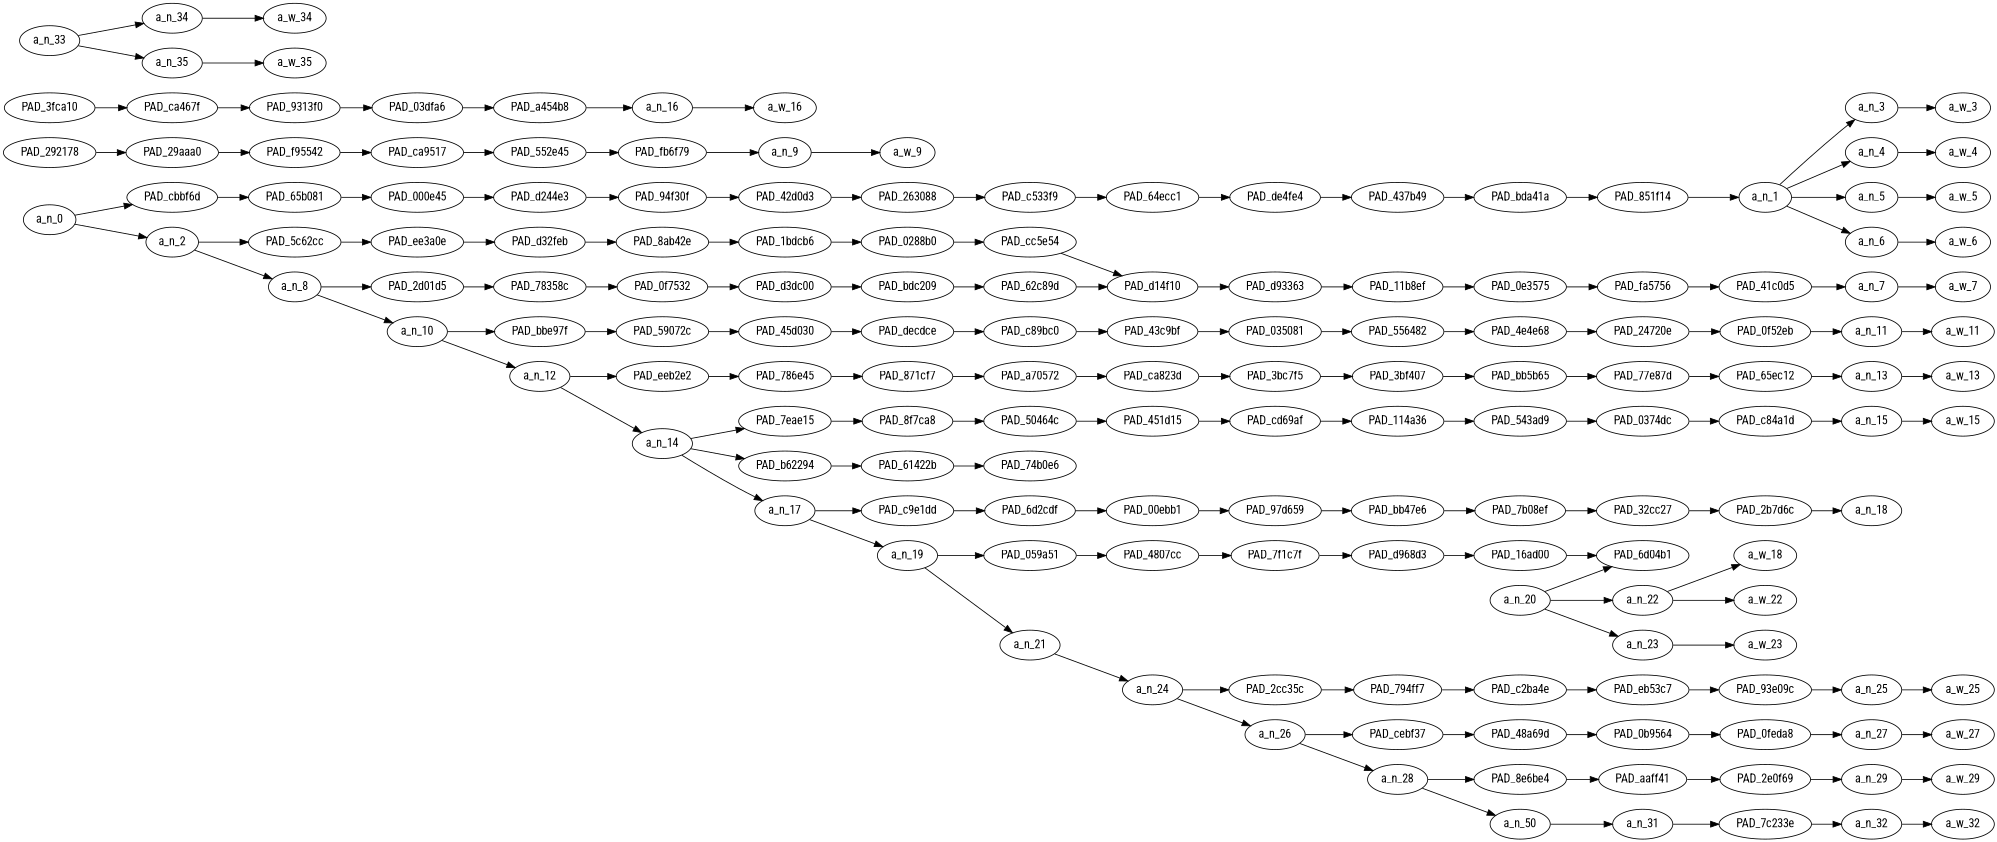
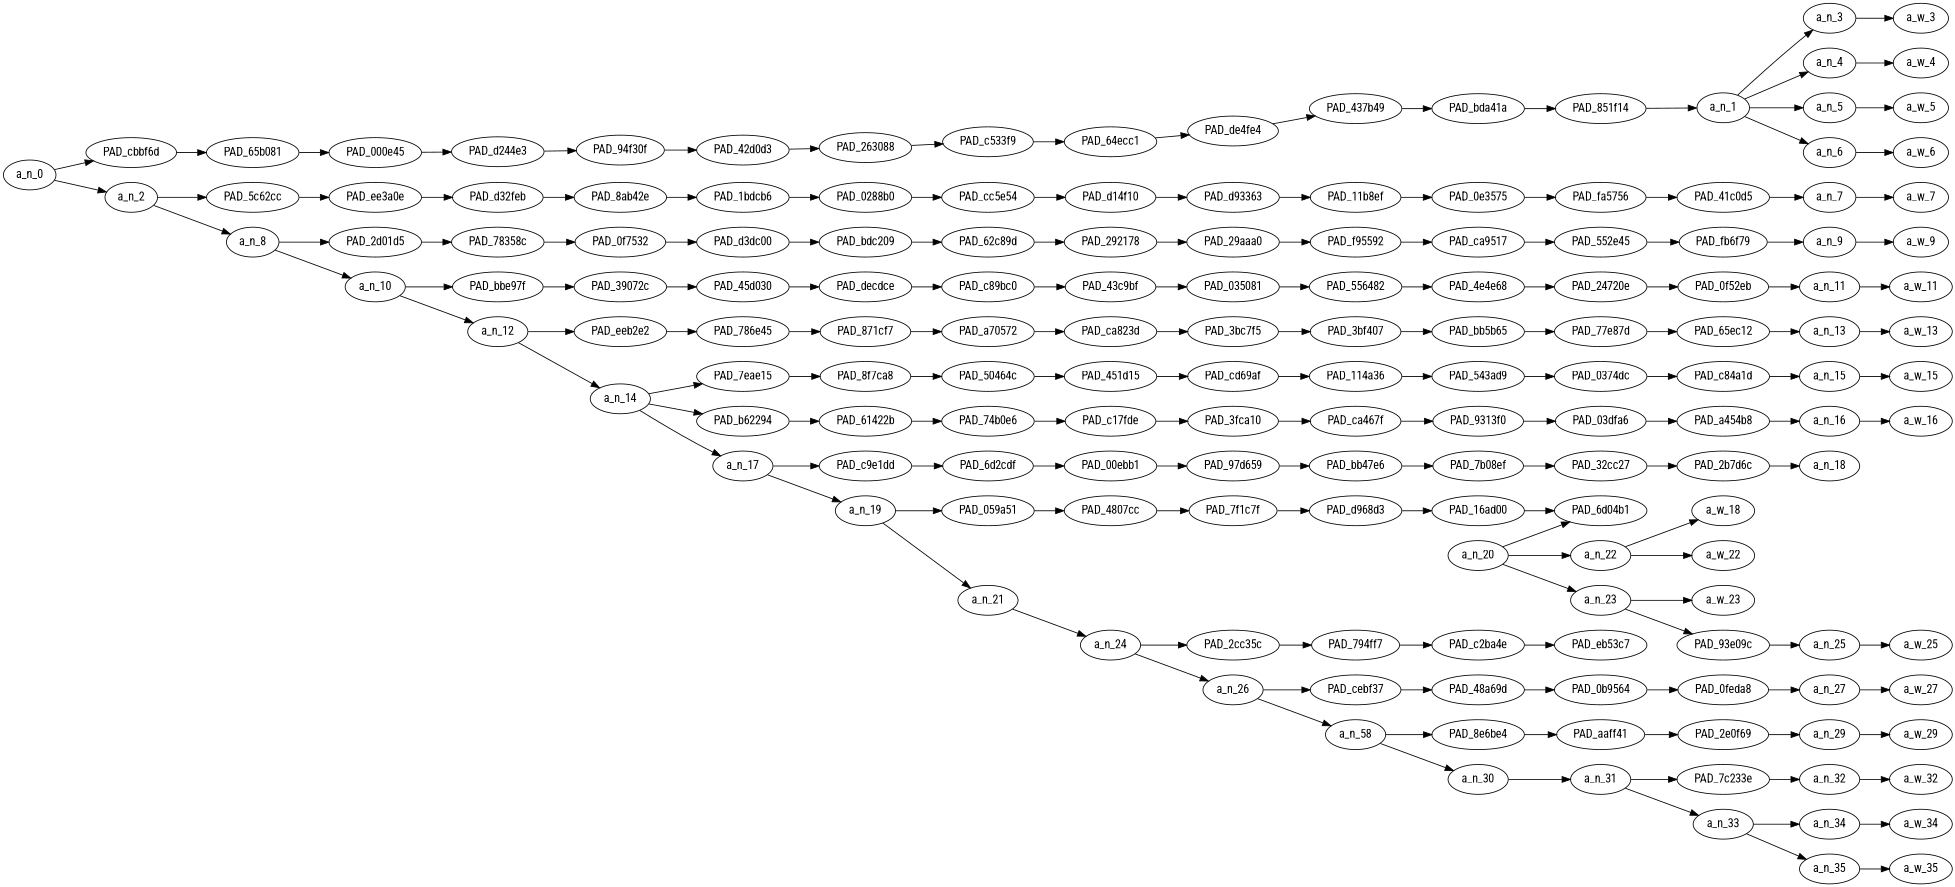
(295, 153) -> (1356, 242)
(1088, 287) -> (1045, 242)
(662, 332) -> (620, 287)
none -> (1111, 421)
(1700, 690) -> (1655, 620)
(1398, 779) -> (1356, 735)
none -> (1658, 800)
(1520, 824) -> (1478, 779)
